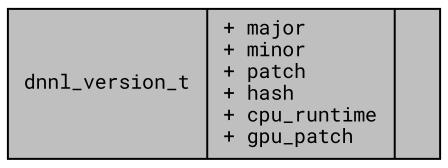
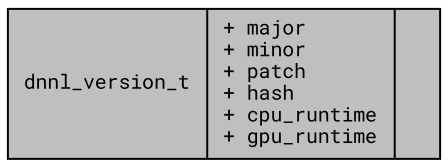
(289, 137) -> (301, 137)
